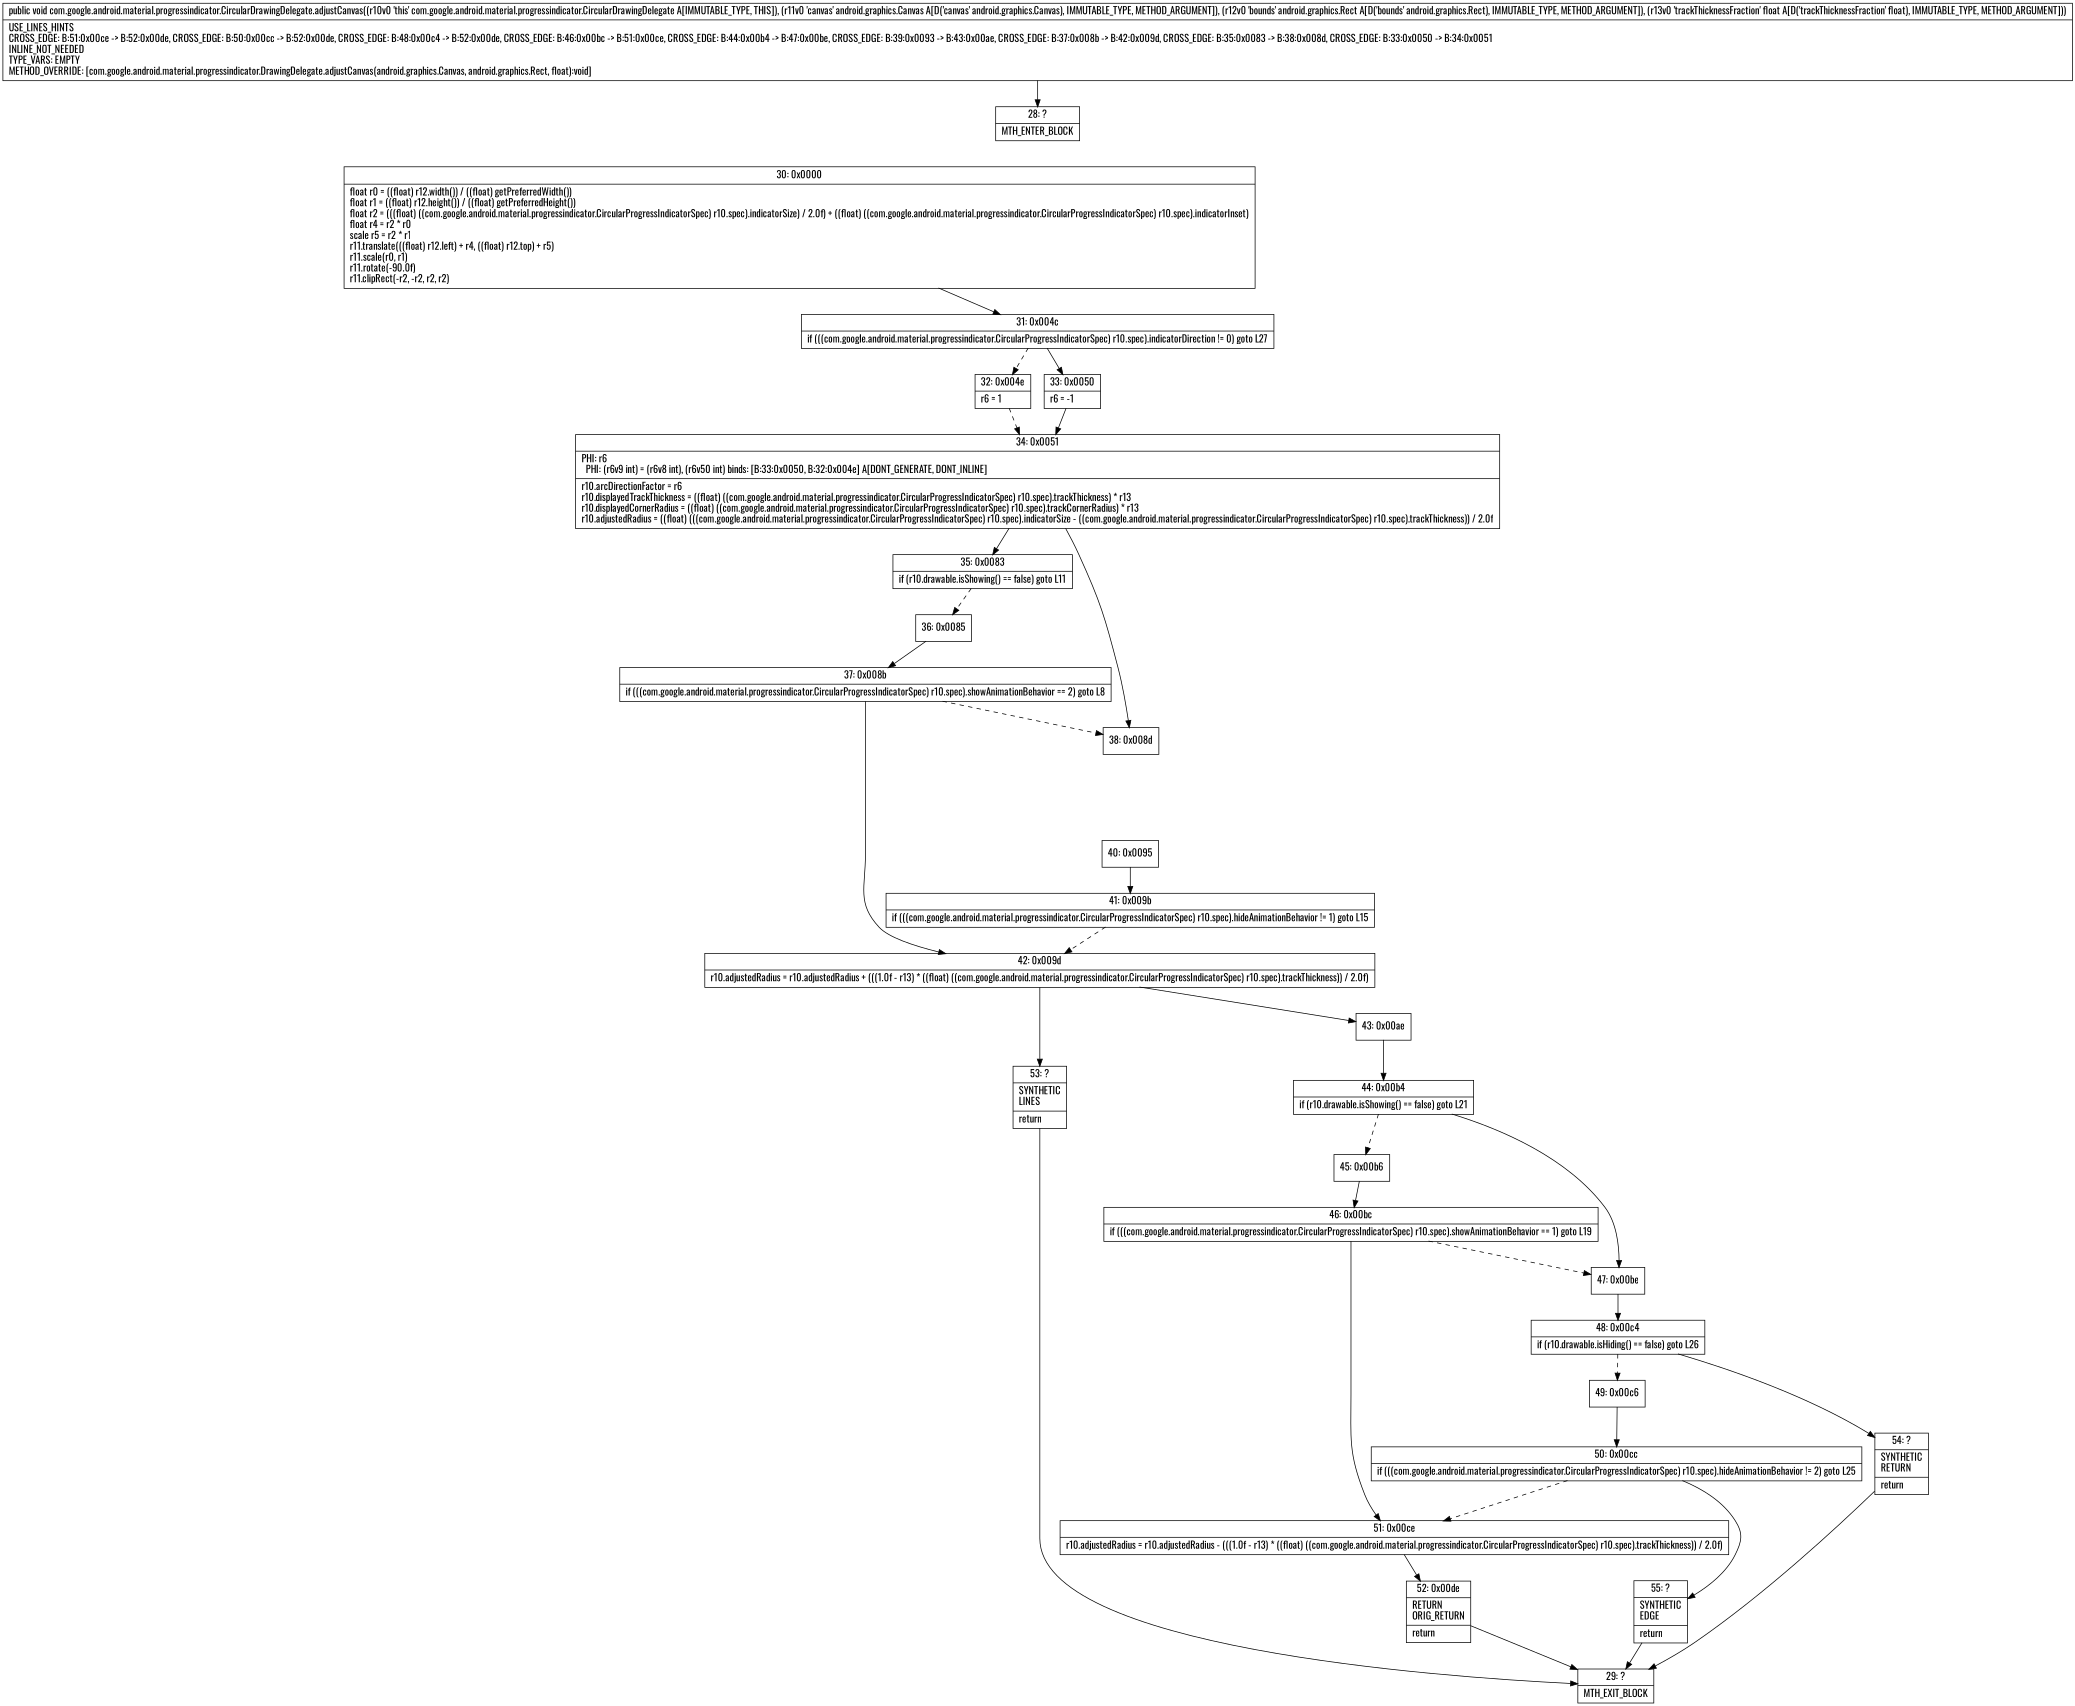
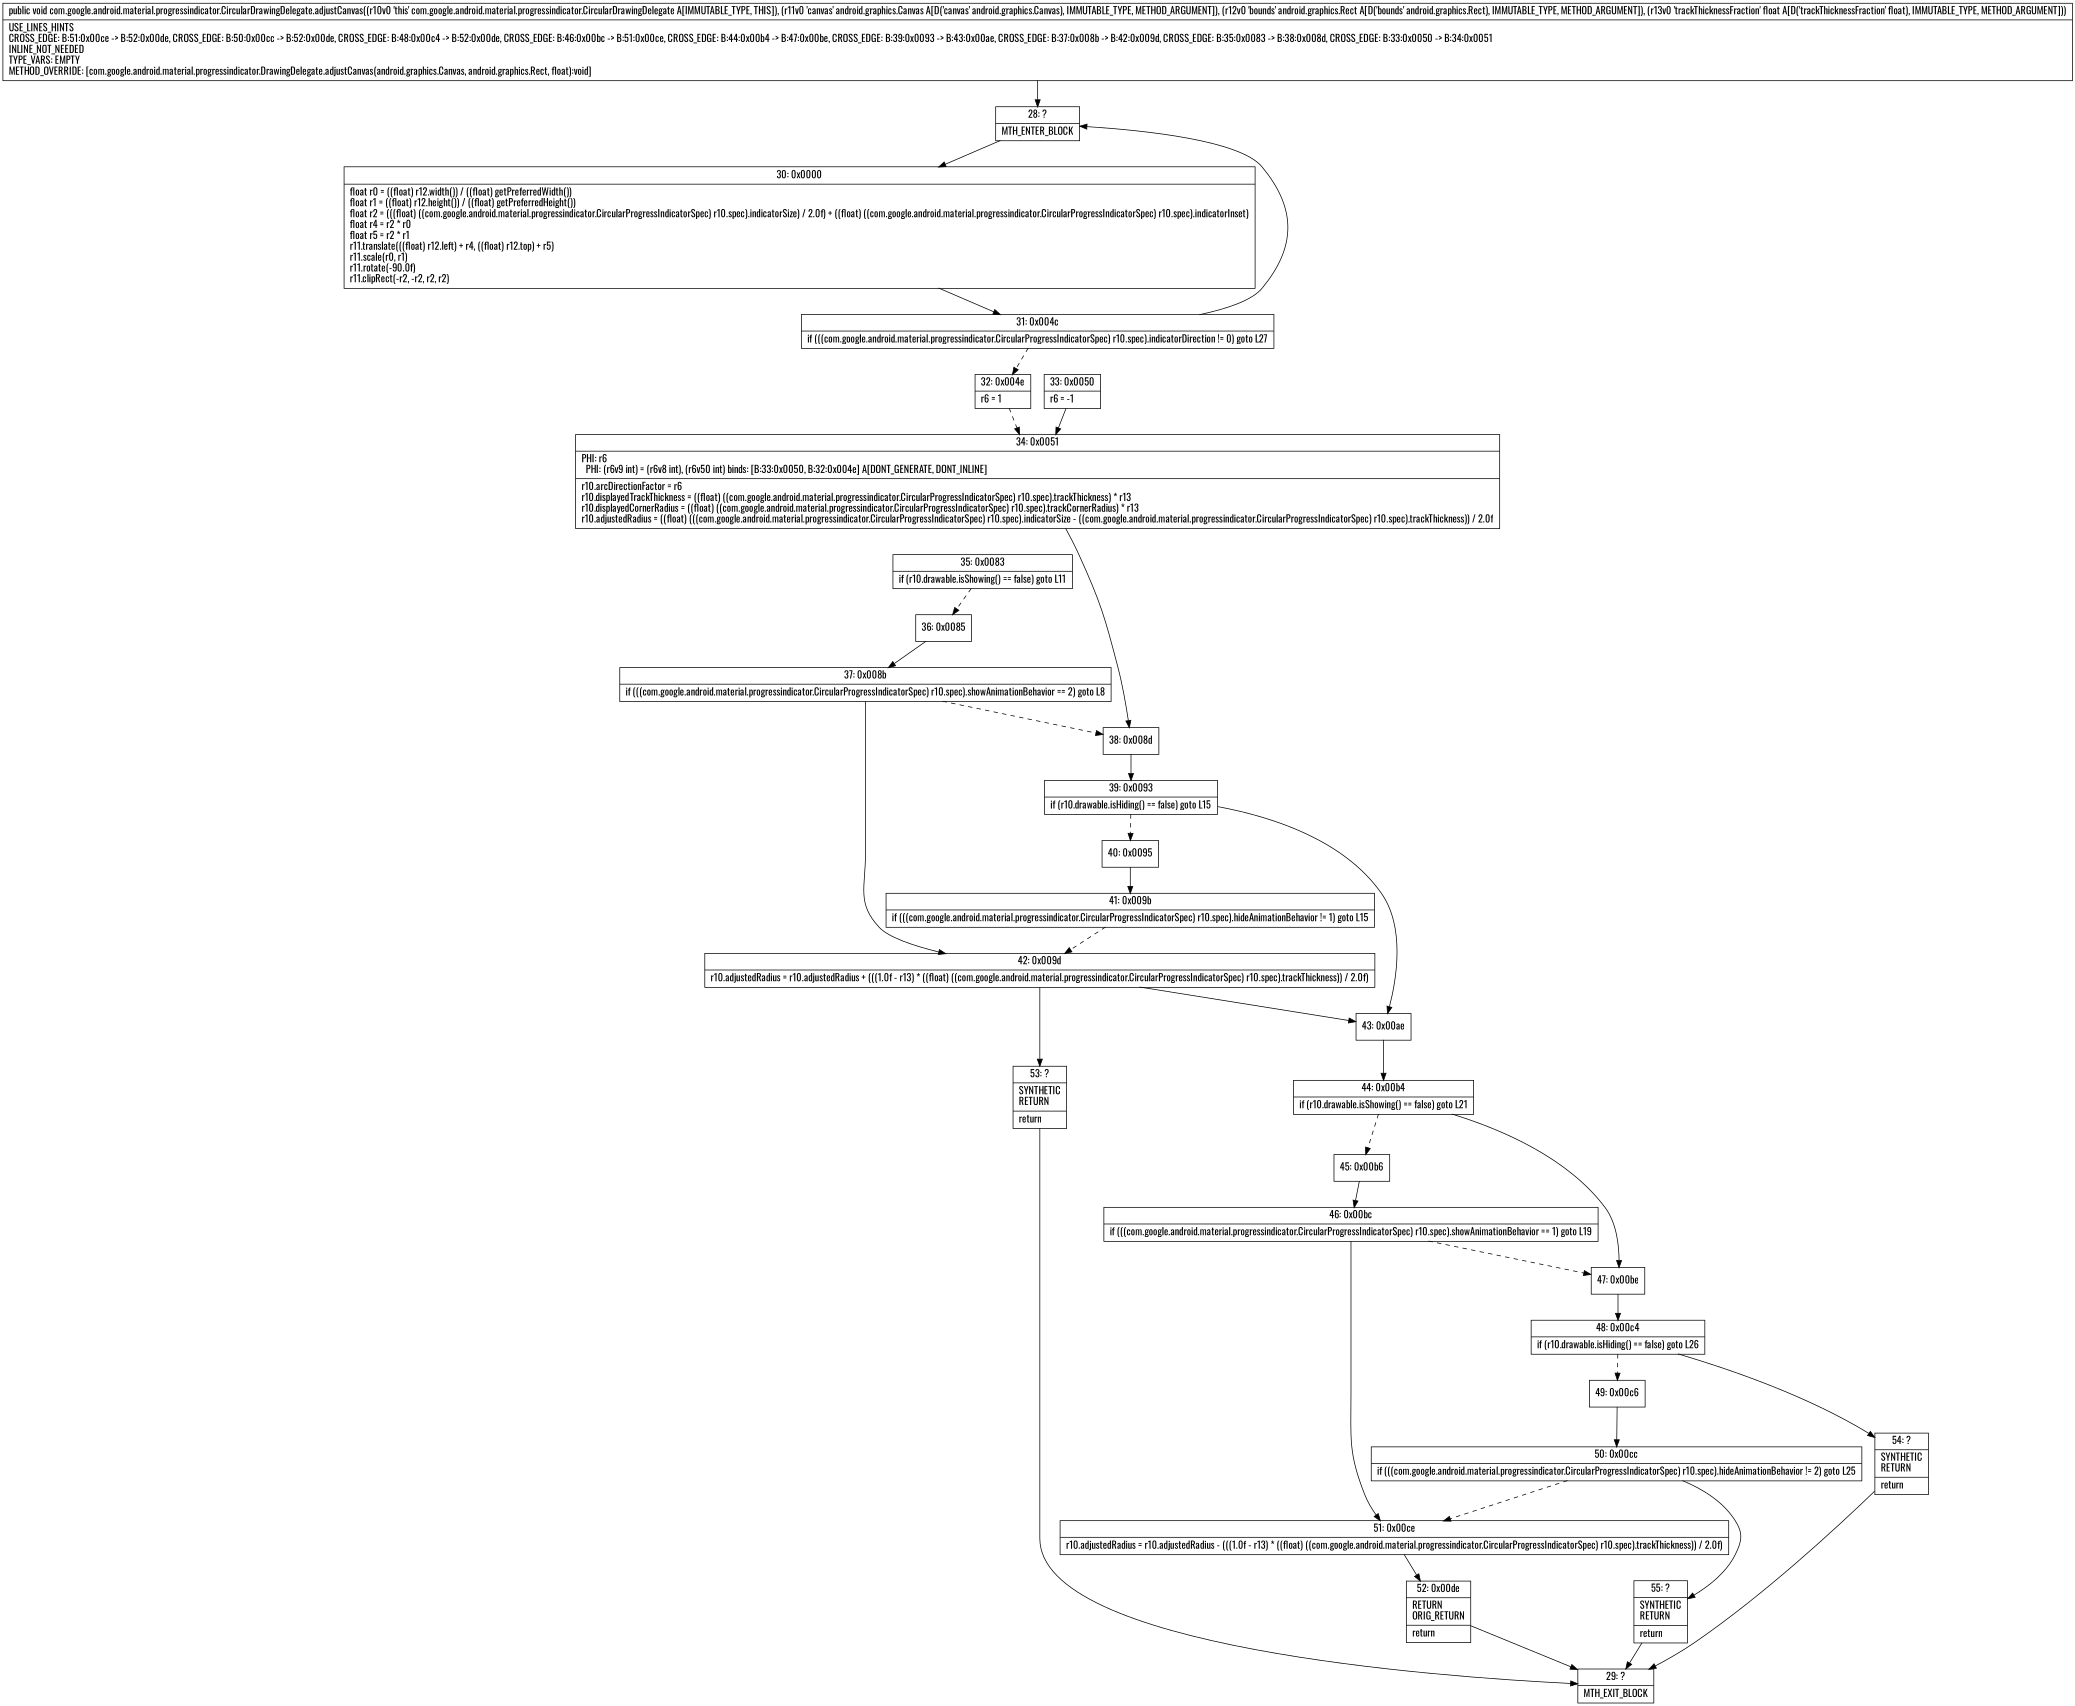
none -> (973, 152)
(381, 236) -> (380, 236)
(1053, 358) -> (1268, 176)
(1003, 539) -> none
none -> (1131, 797)
(1030, 1102) -> (1034, 1102)
(1650, 1617) -> (1655, 1617)
